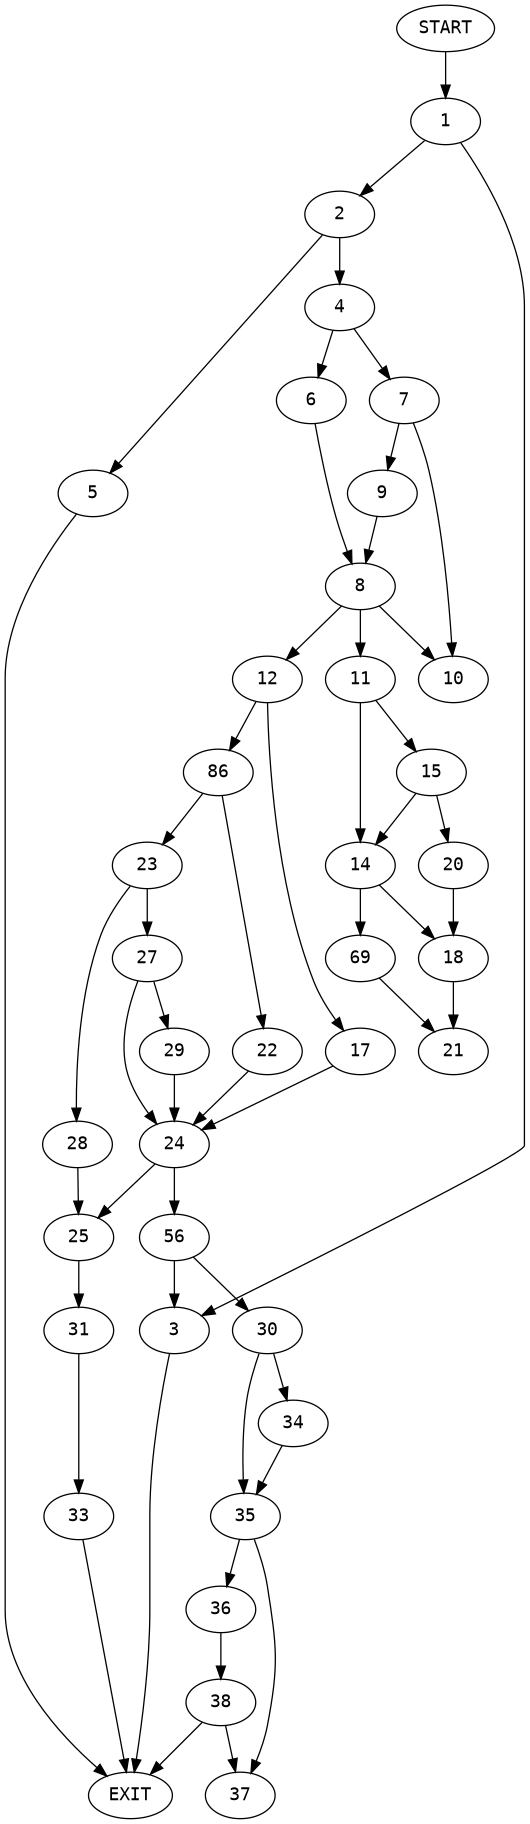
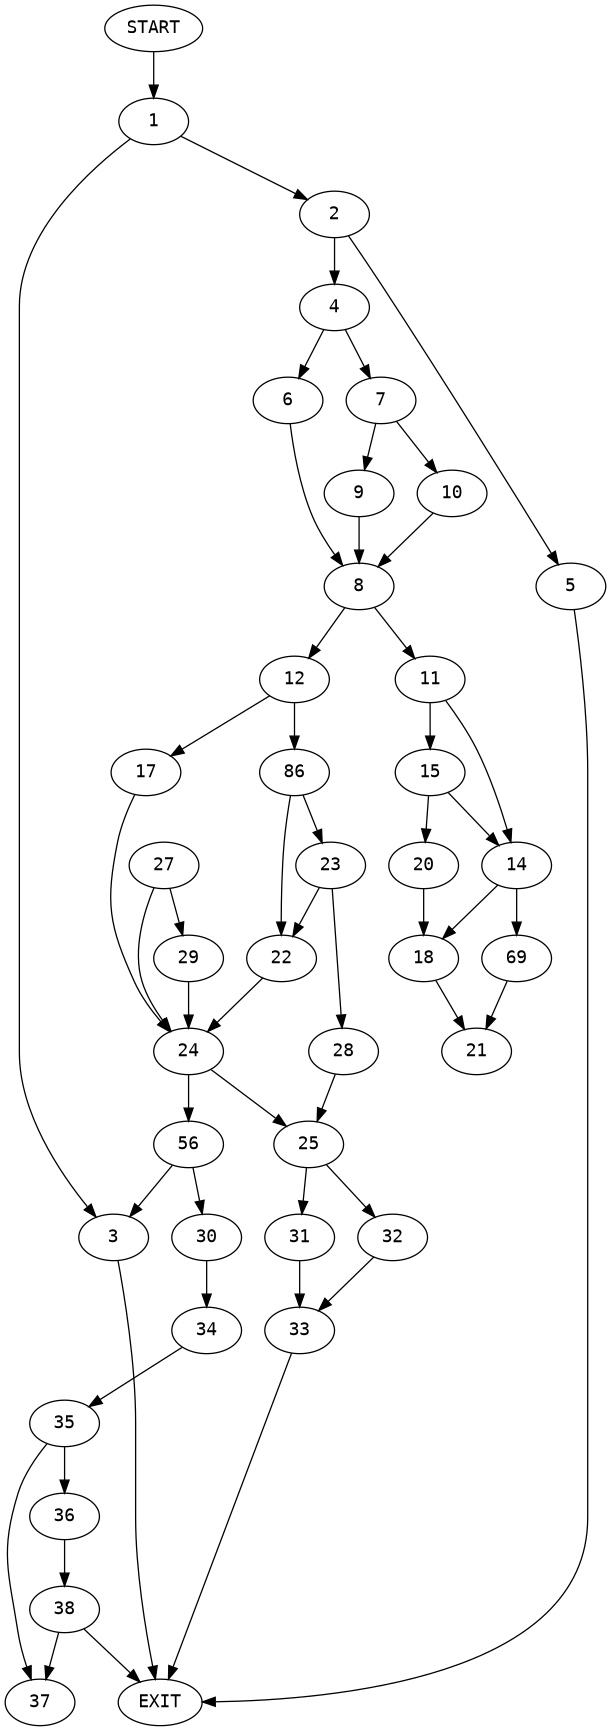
(402, 628) -> (410, 535)
(147, 906) -> (309, 906)
none -> (393, 1237)
(245, 1416) -> none
